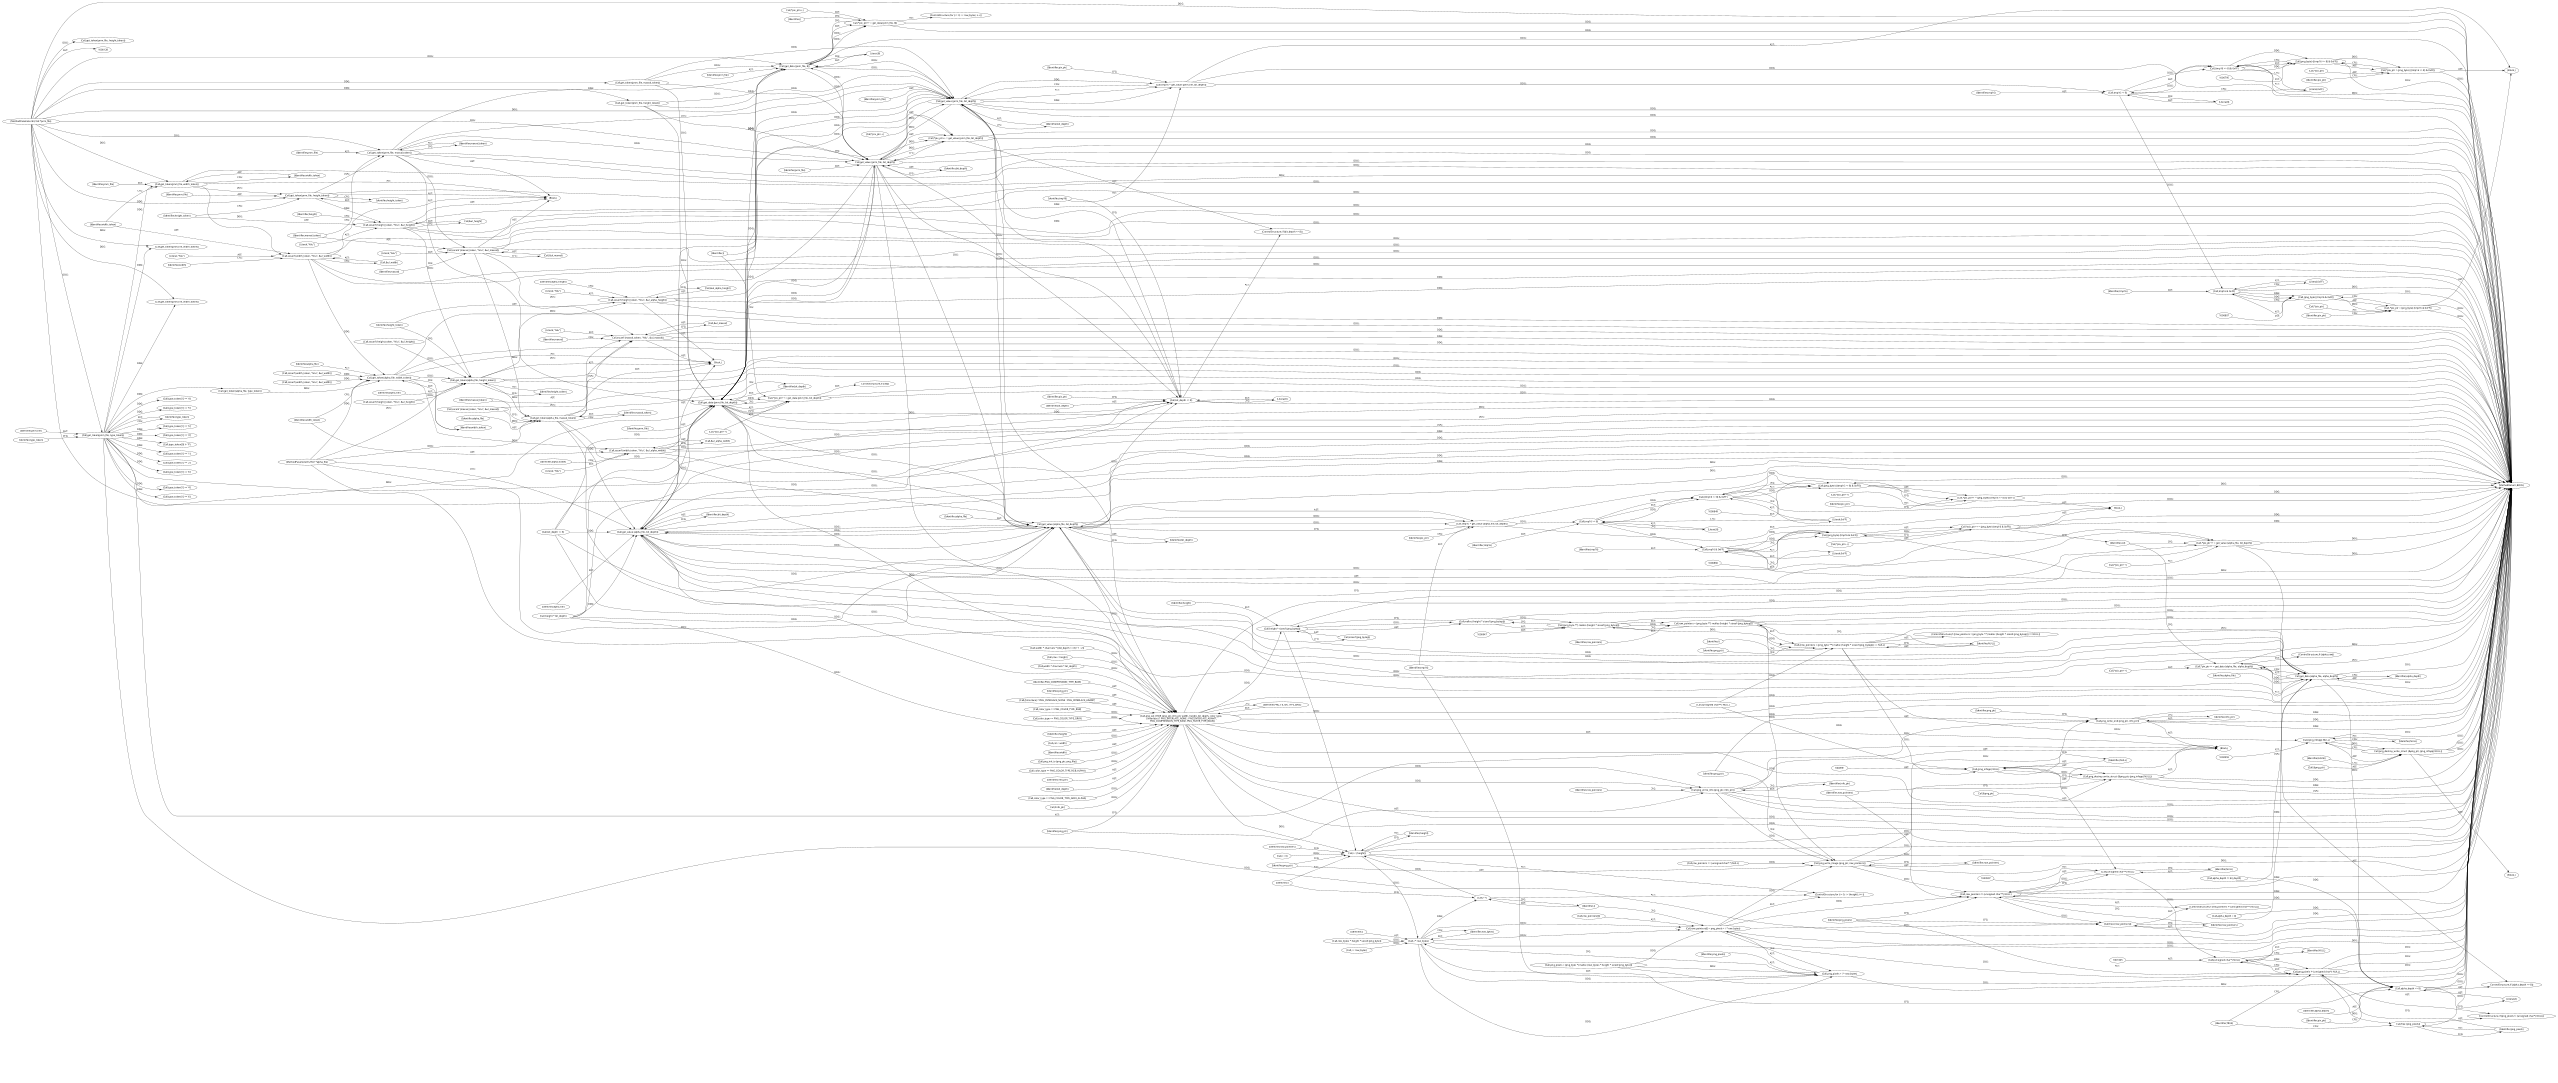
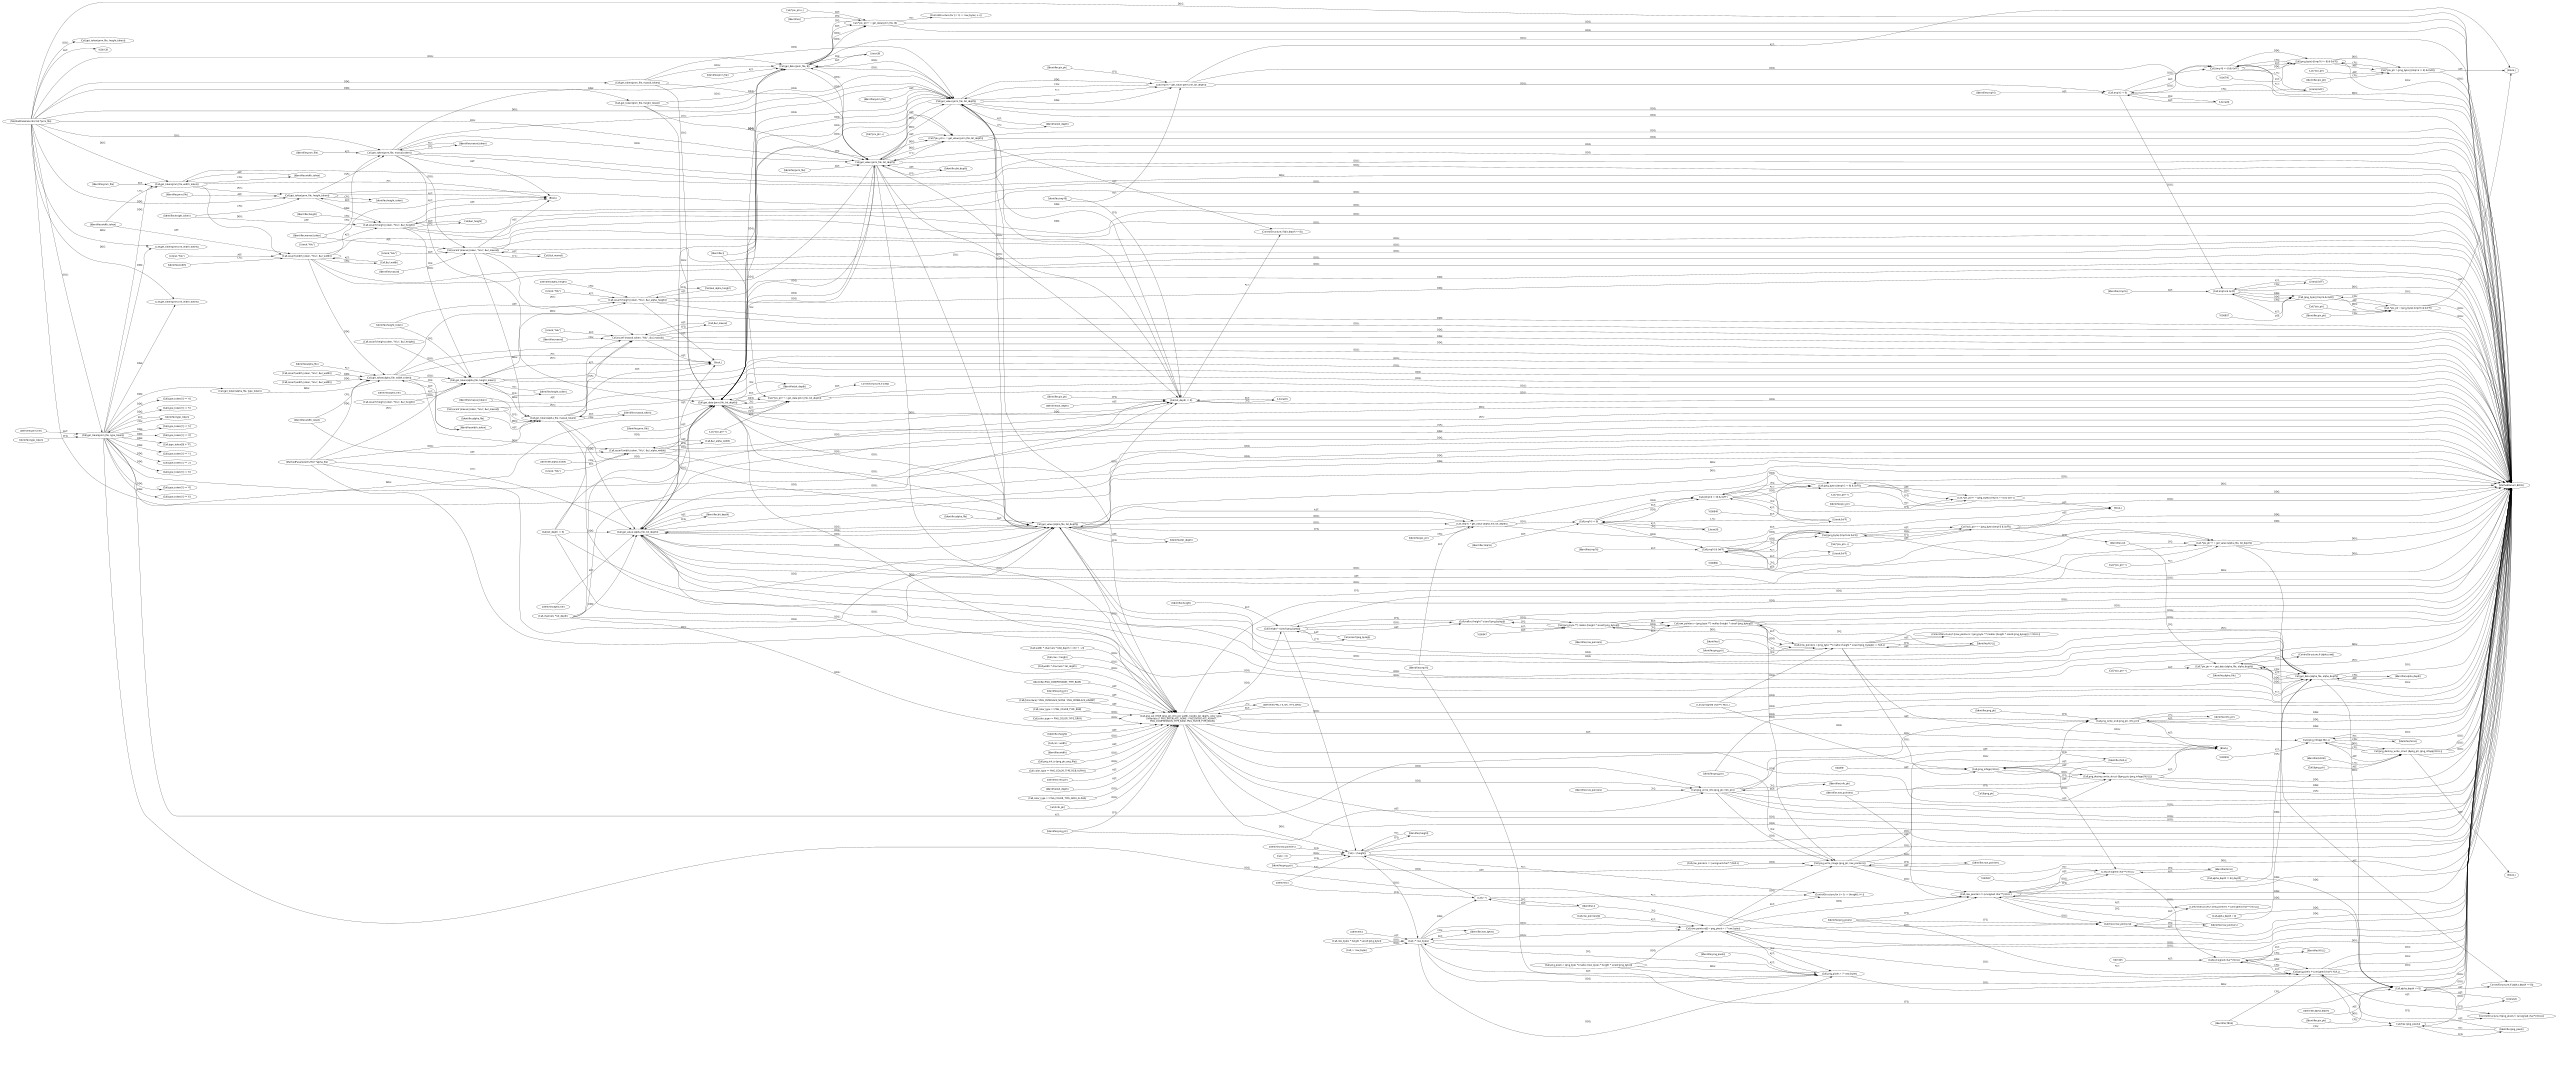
(553, 616) -> (553, 616)
